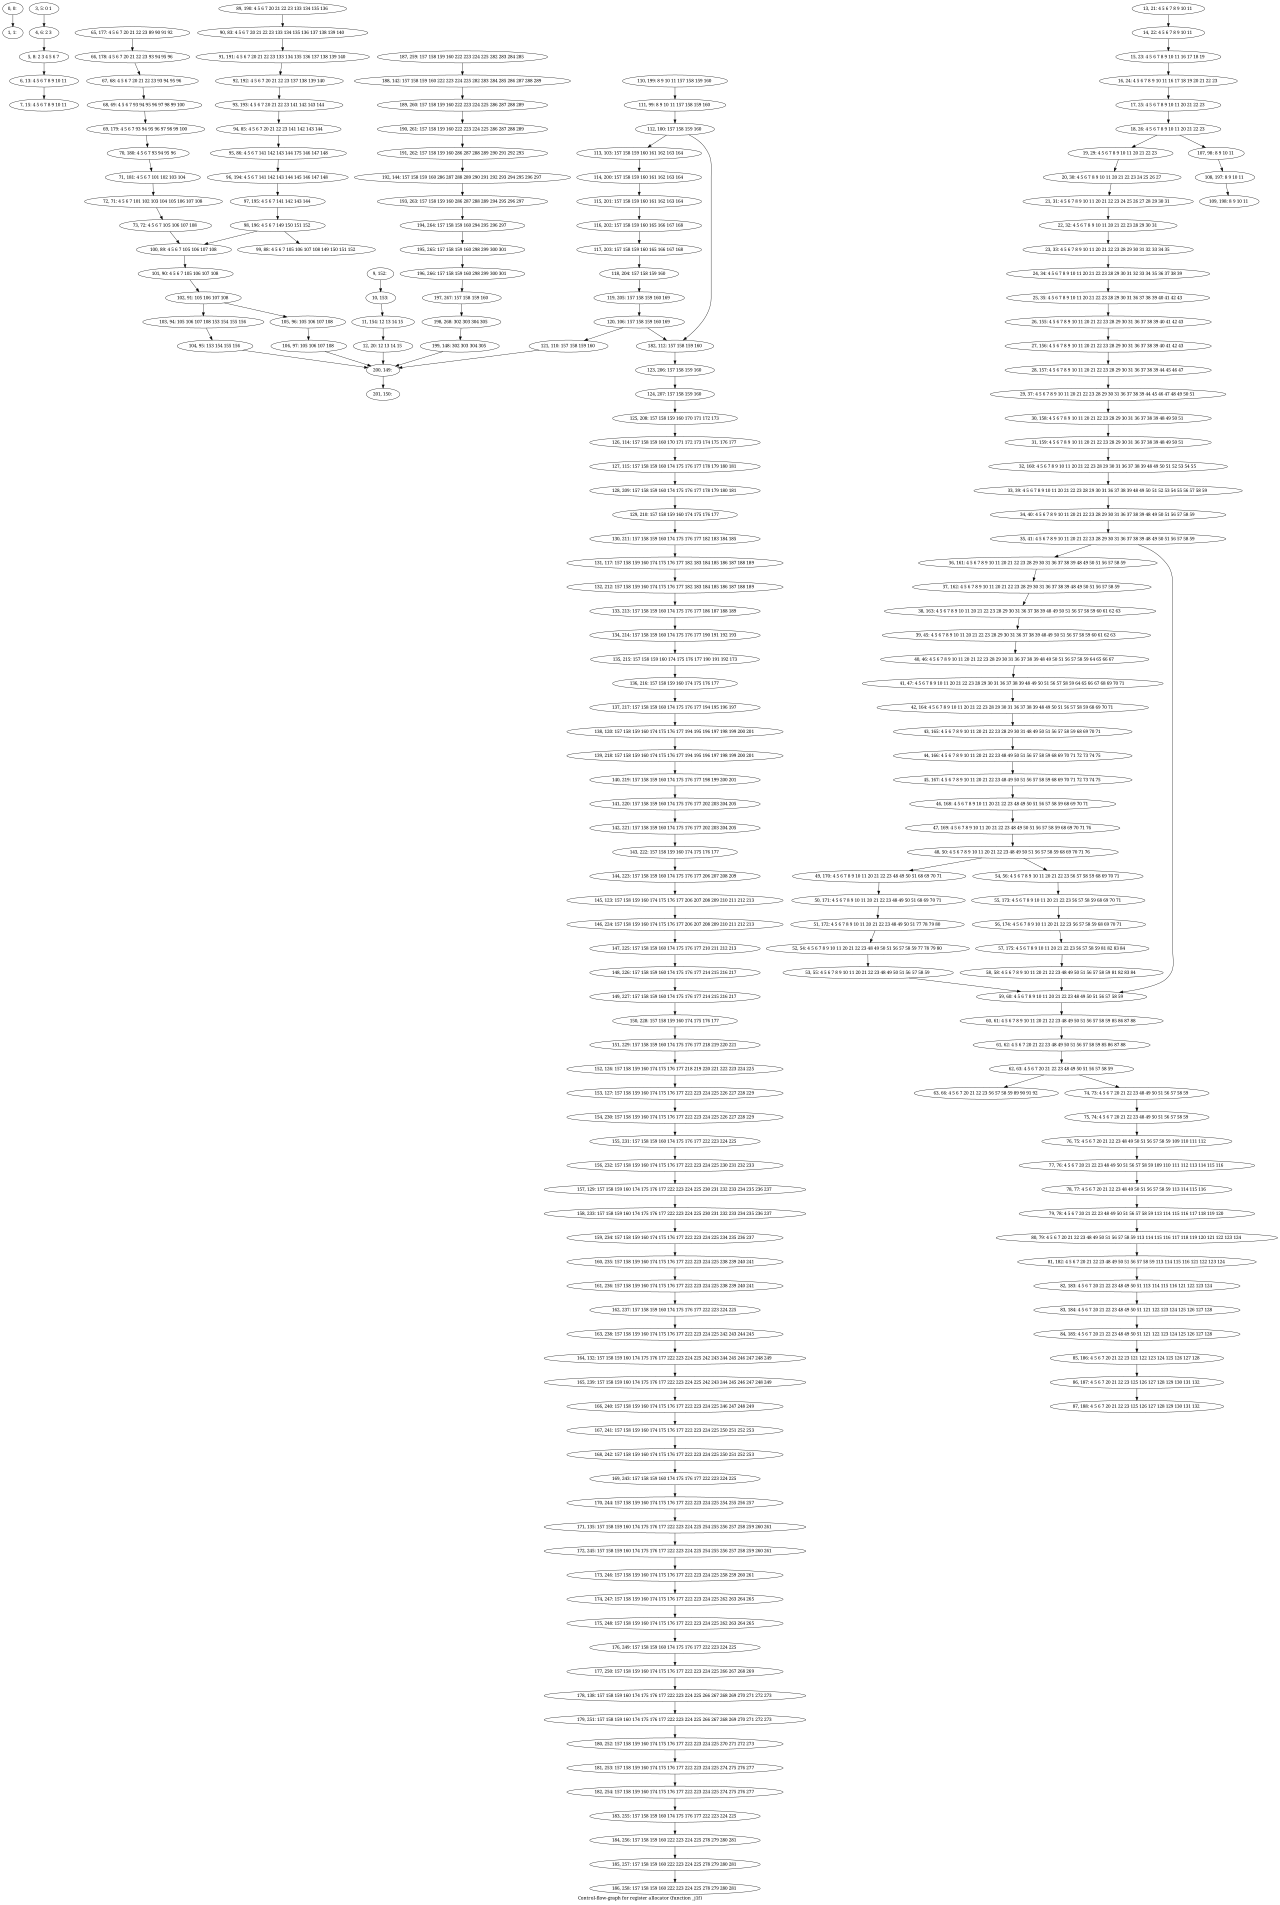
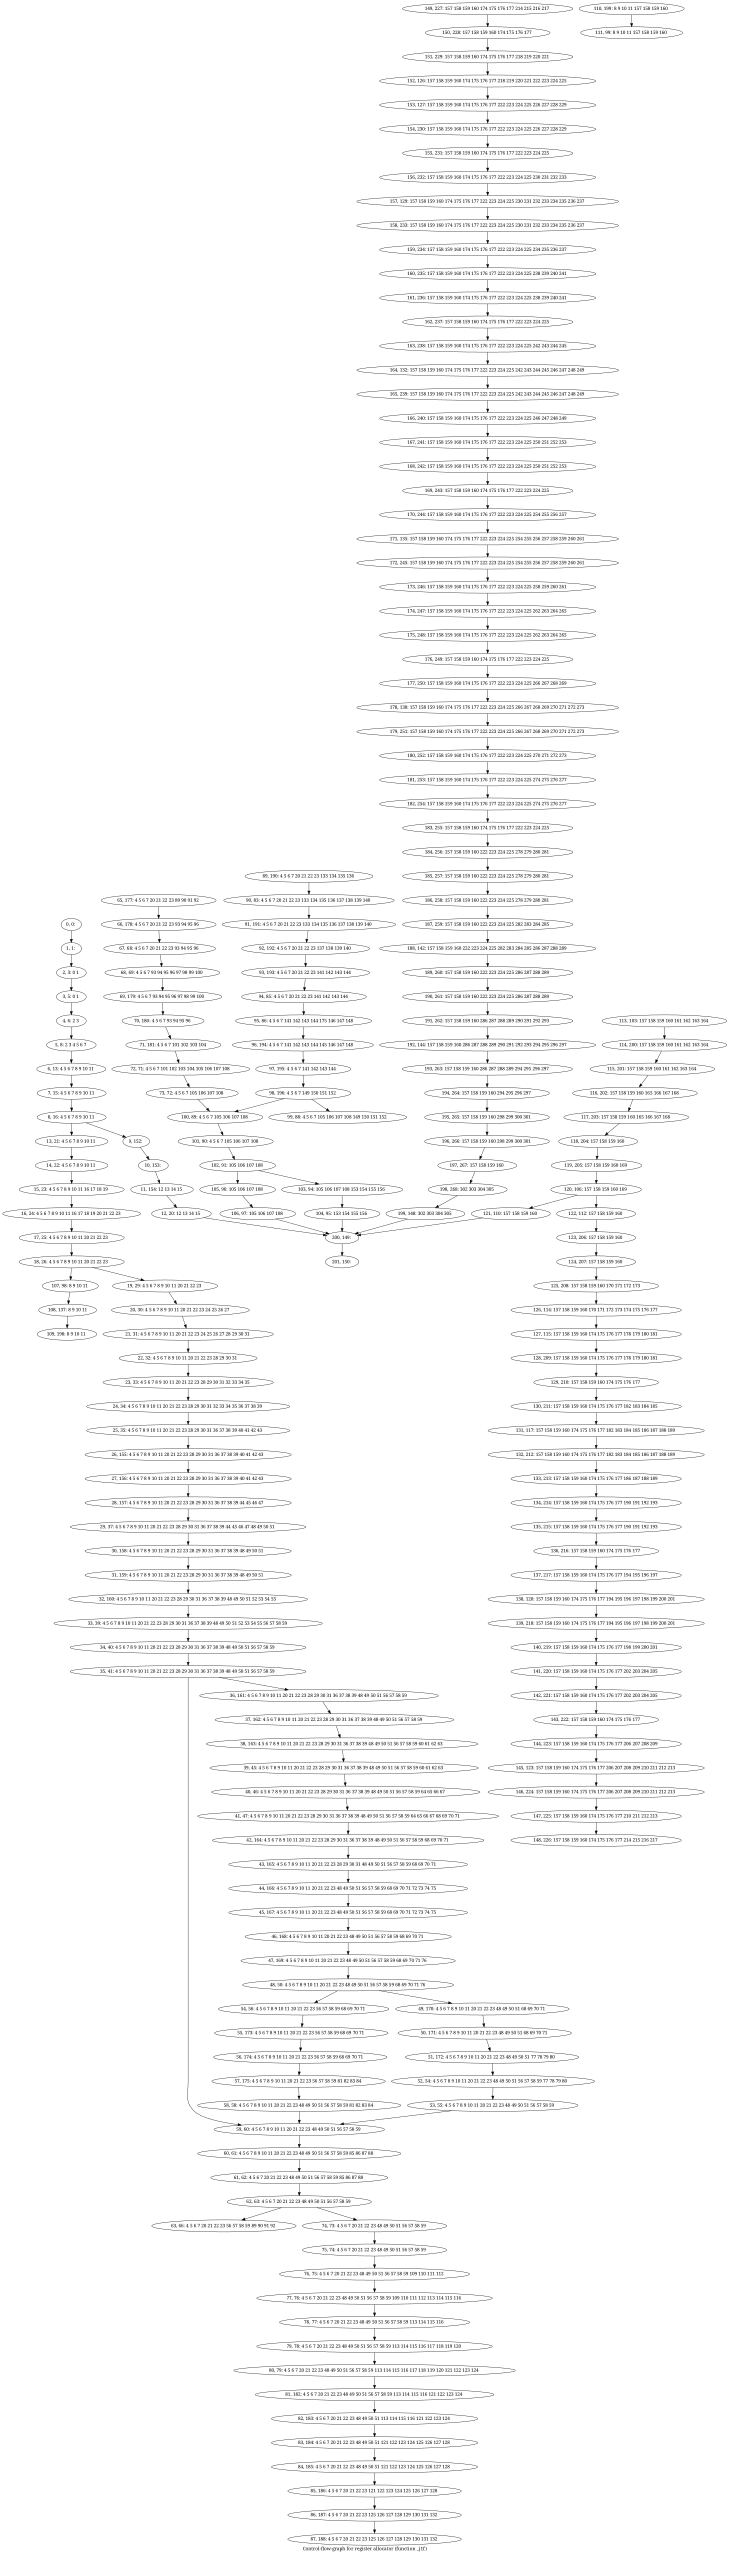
(675, 129) -> none
(1225, 177) -> (68, 1310)
(675, 346) -> (596, 1214)
(675, 659) -> (596, 1527)
none -> (488, 911)
none -> (71, 973)
(675, 983) -> none
none -> (72, 1117)
